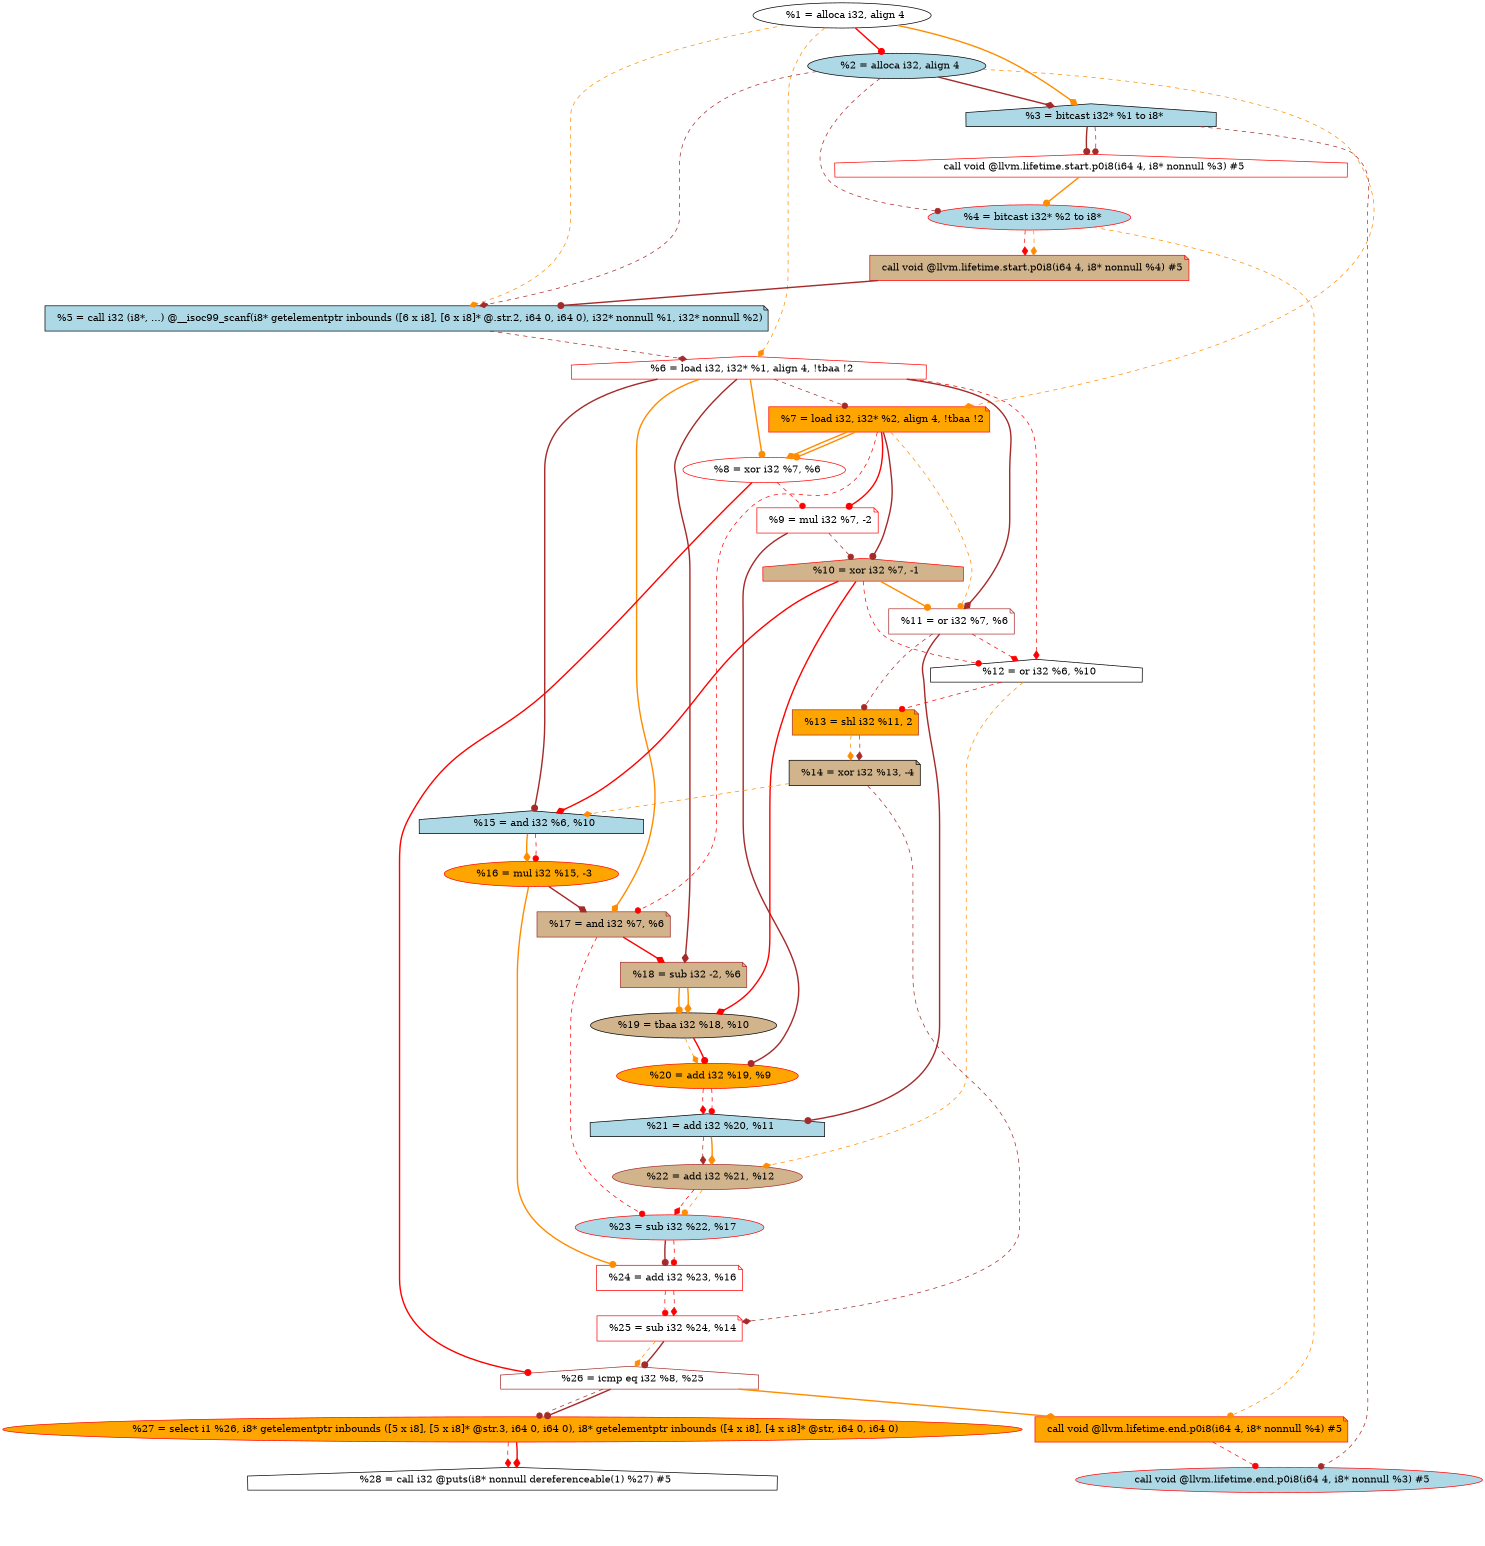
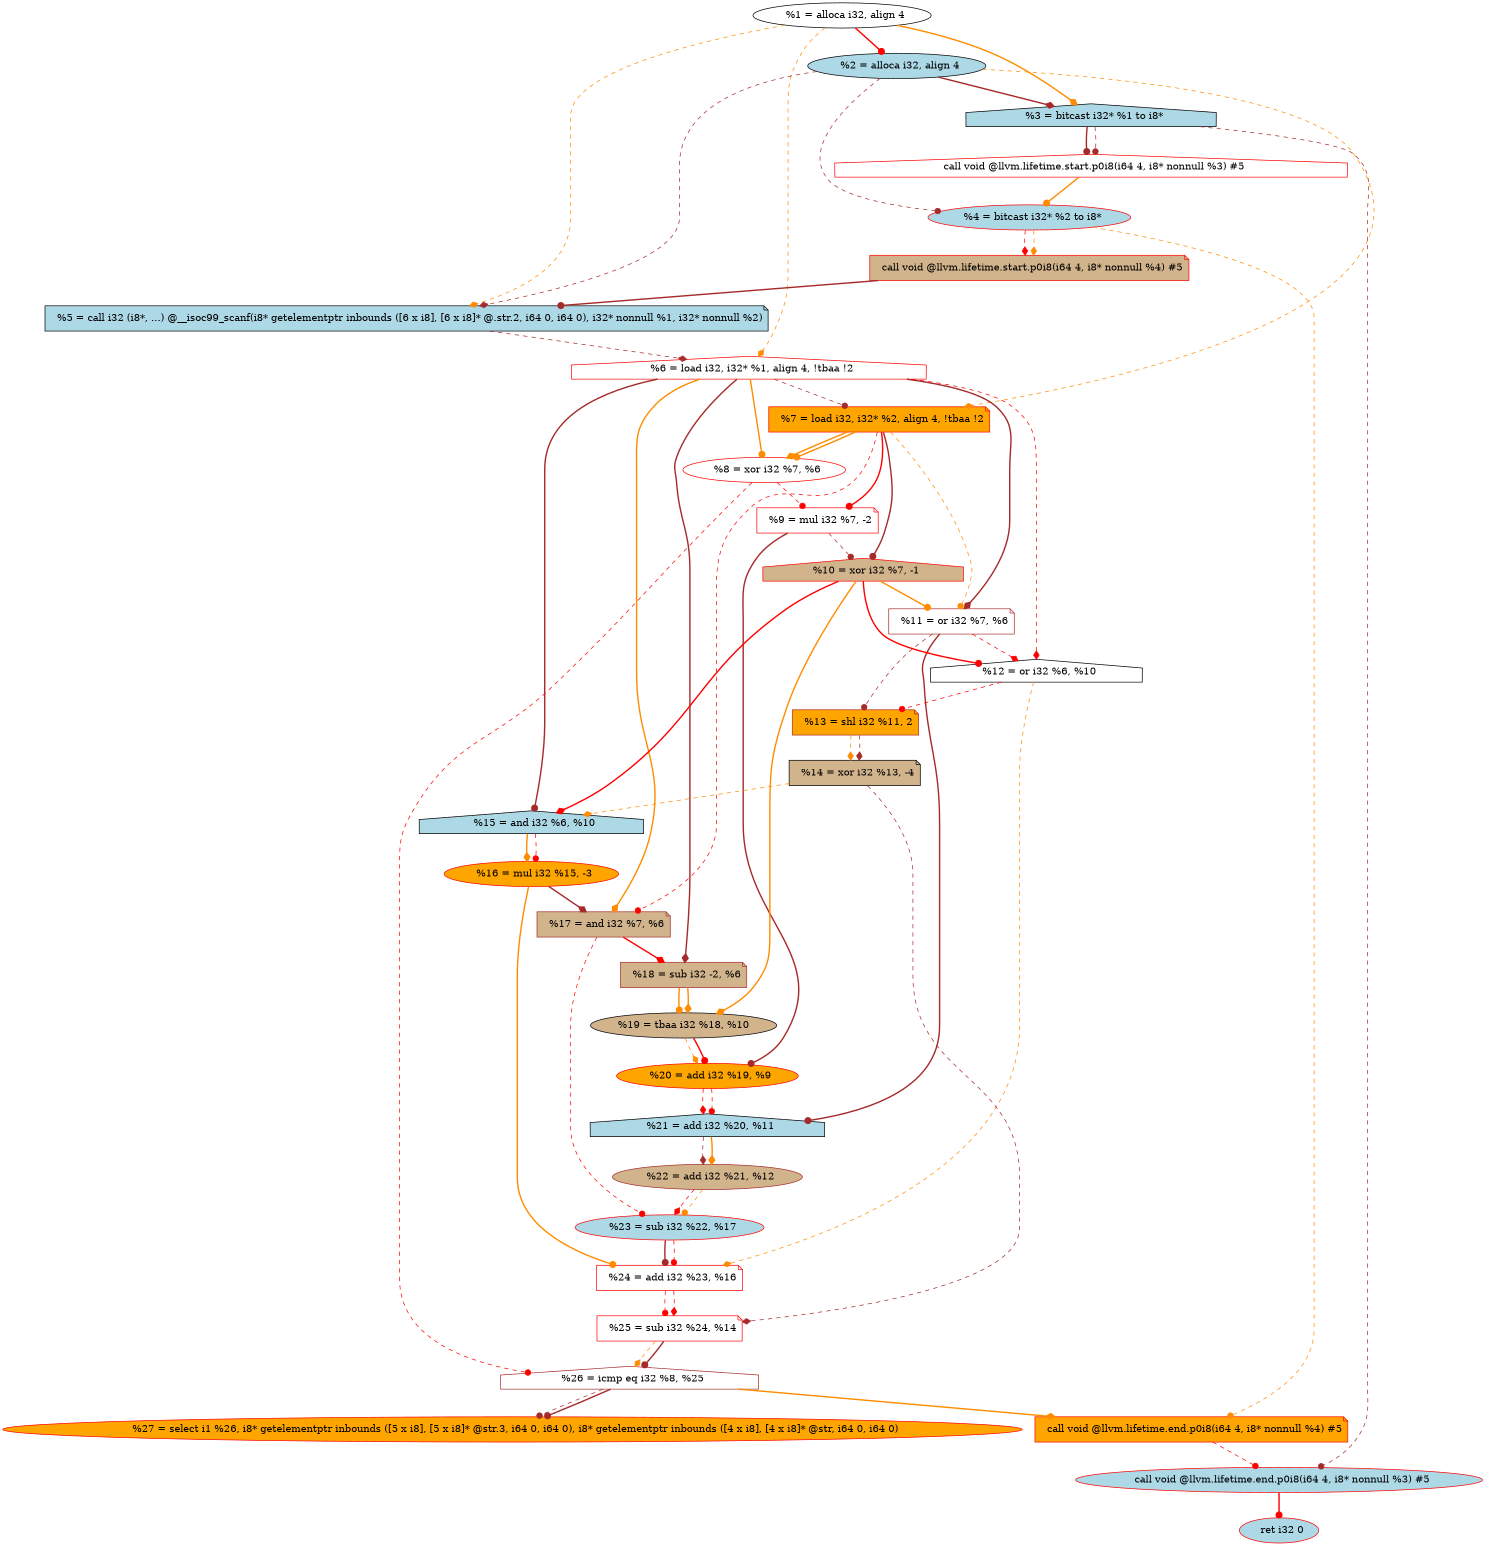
(900, 644) -> (900, 644)
(770, 795) -> (770, 795)
(400, 892) -> (400, 892)
(966, 981) -> (1015, 1053)
(512, 1480) -> none
none -> (1279, 1530)
